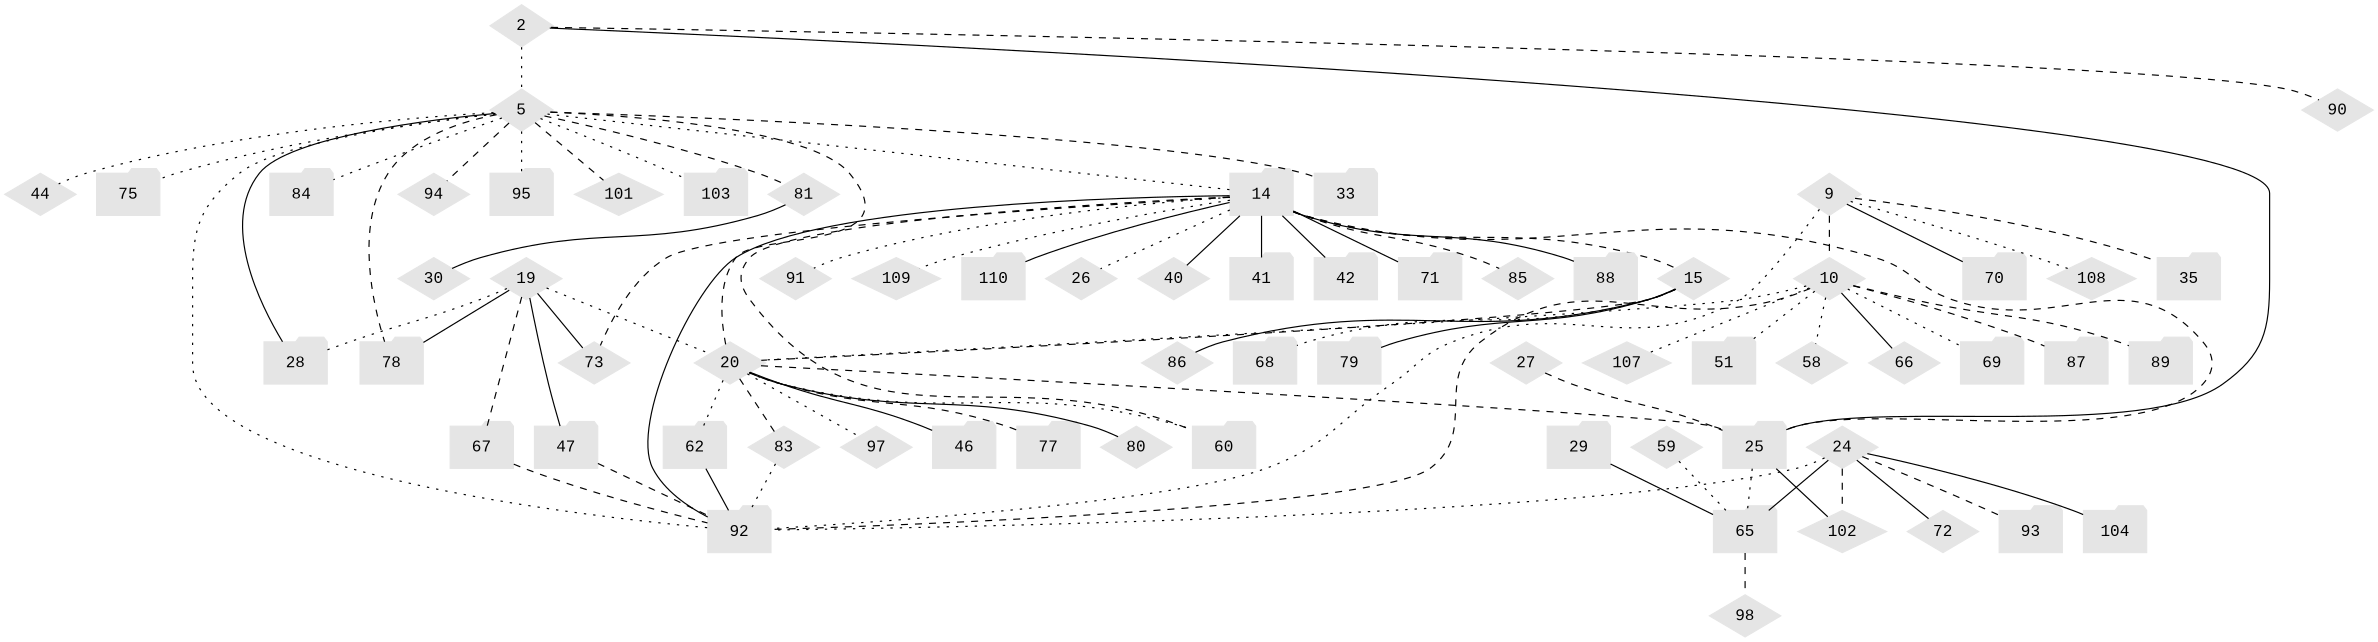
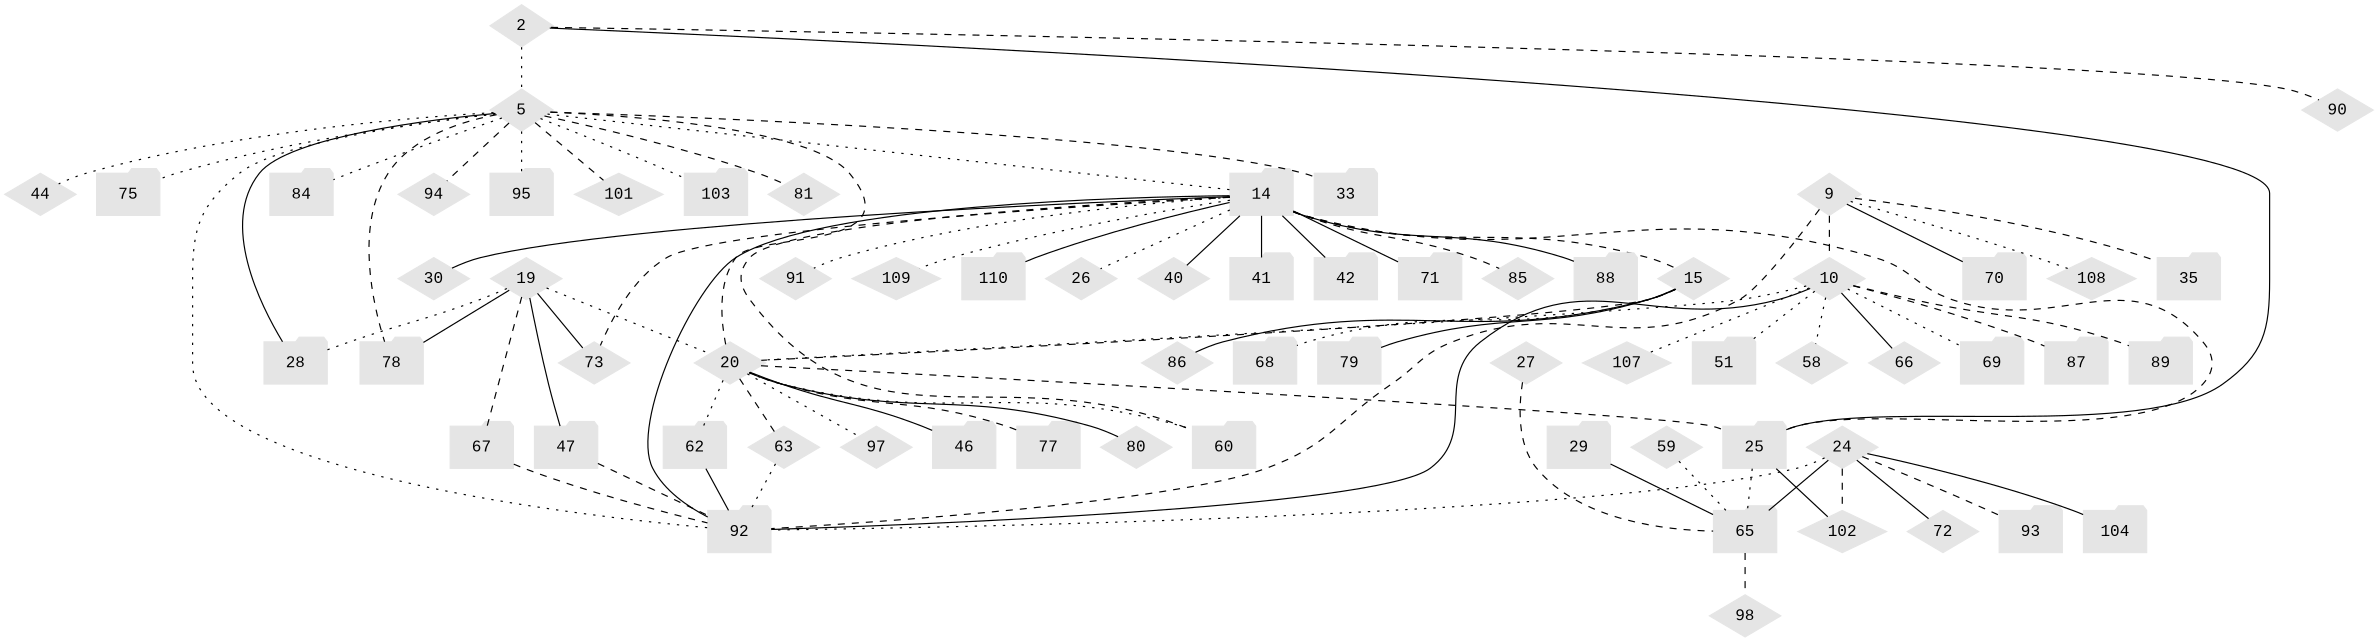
(619, 237) -> (839, 217)
(1634, 403) -> (1589, 506)
(1328, 434) -> (1328, 434)
(784, 447) -> (784, 447)
(1343, 491) -> (1343, 491)
